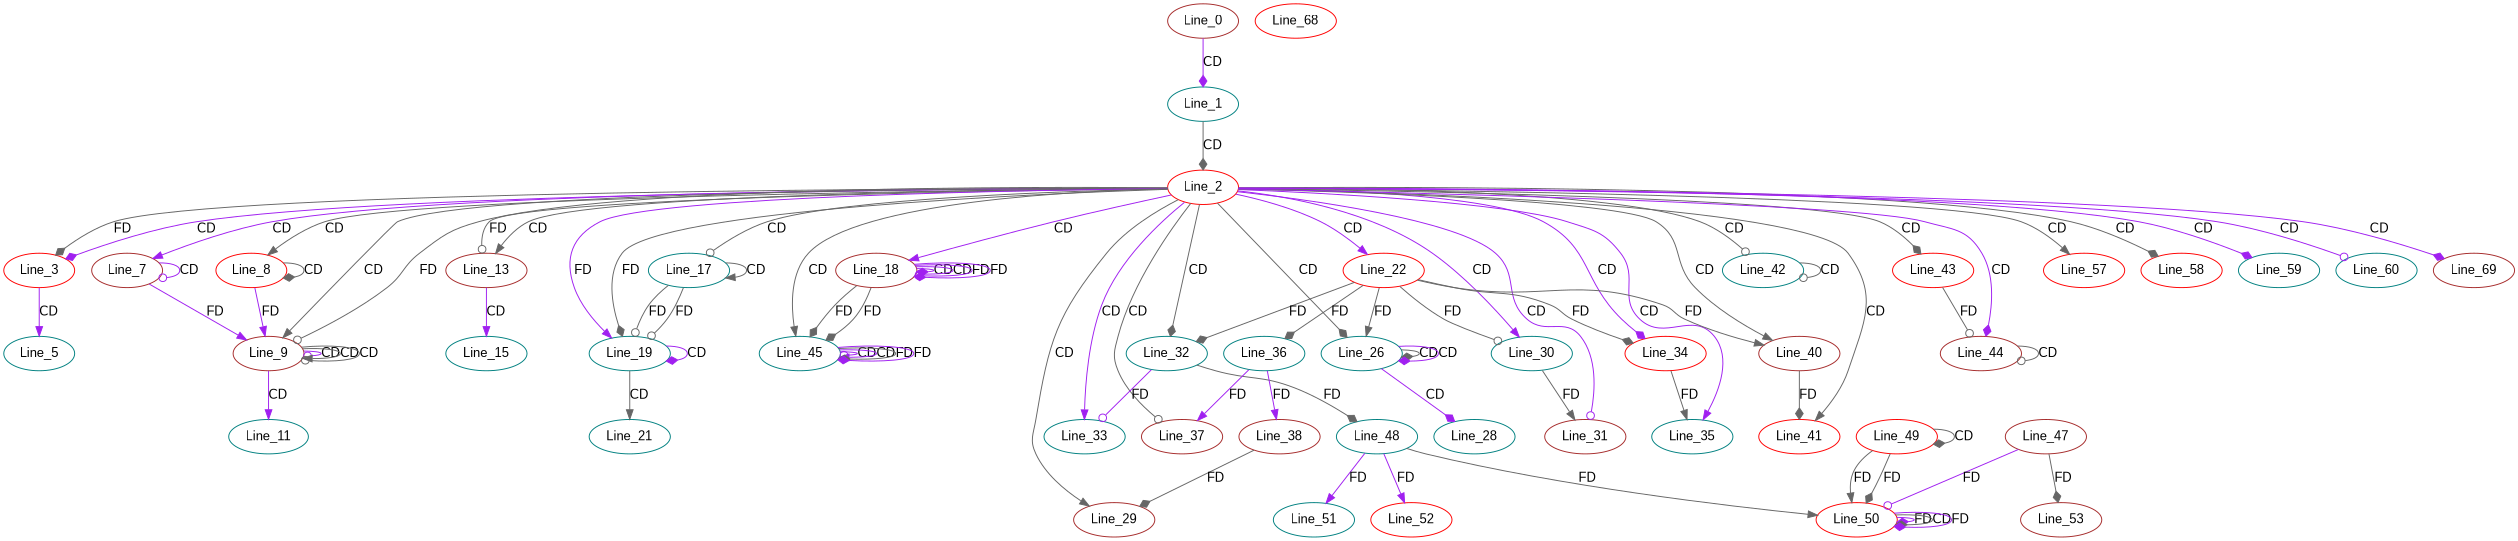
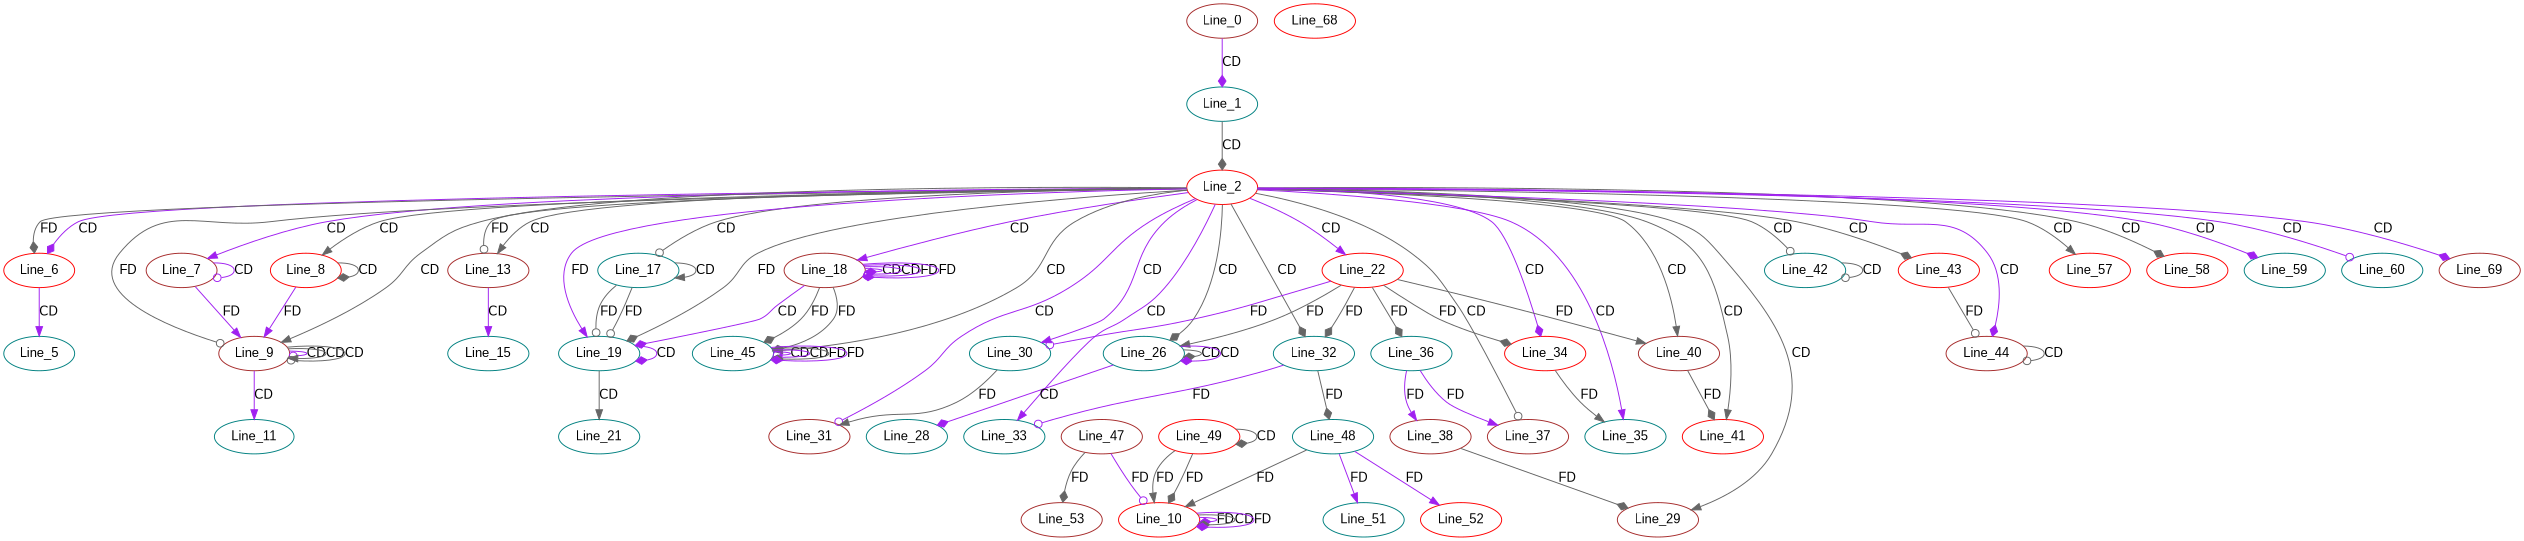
(39, 270) -> (39, 270)
(1444, 319) -> (1208, 316)
none -> (731, 326)
(1857, 520) -> (1159, 520)
